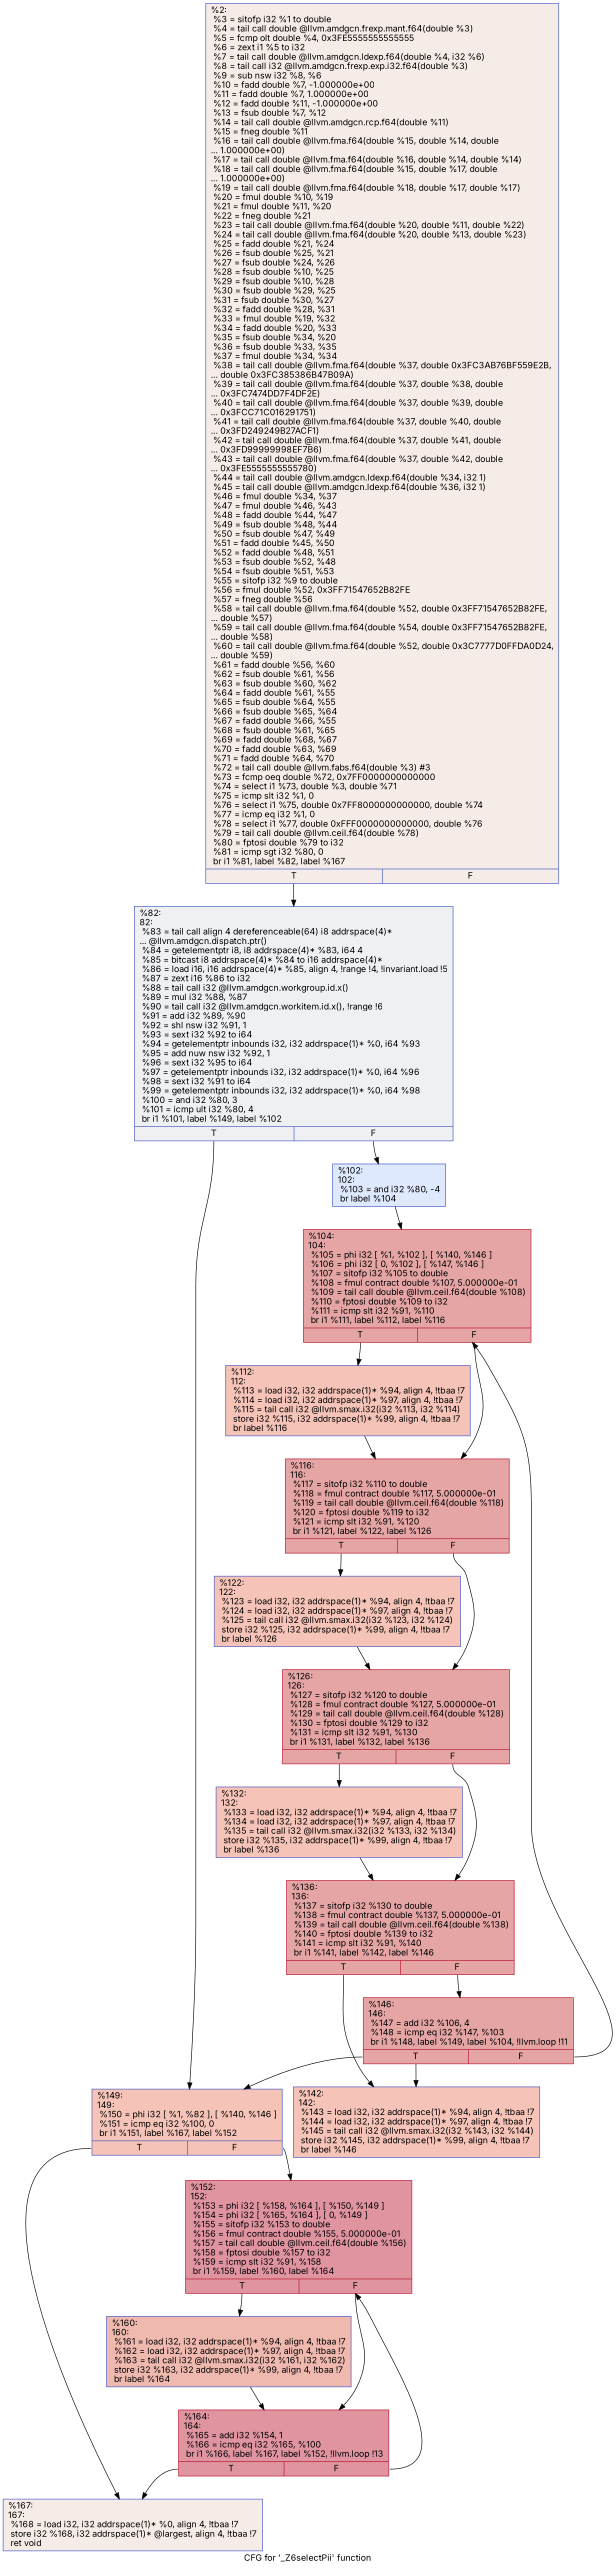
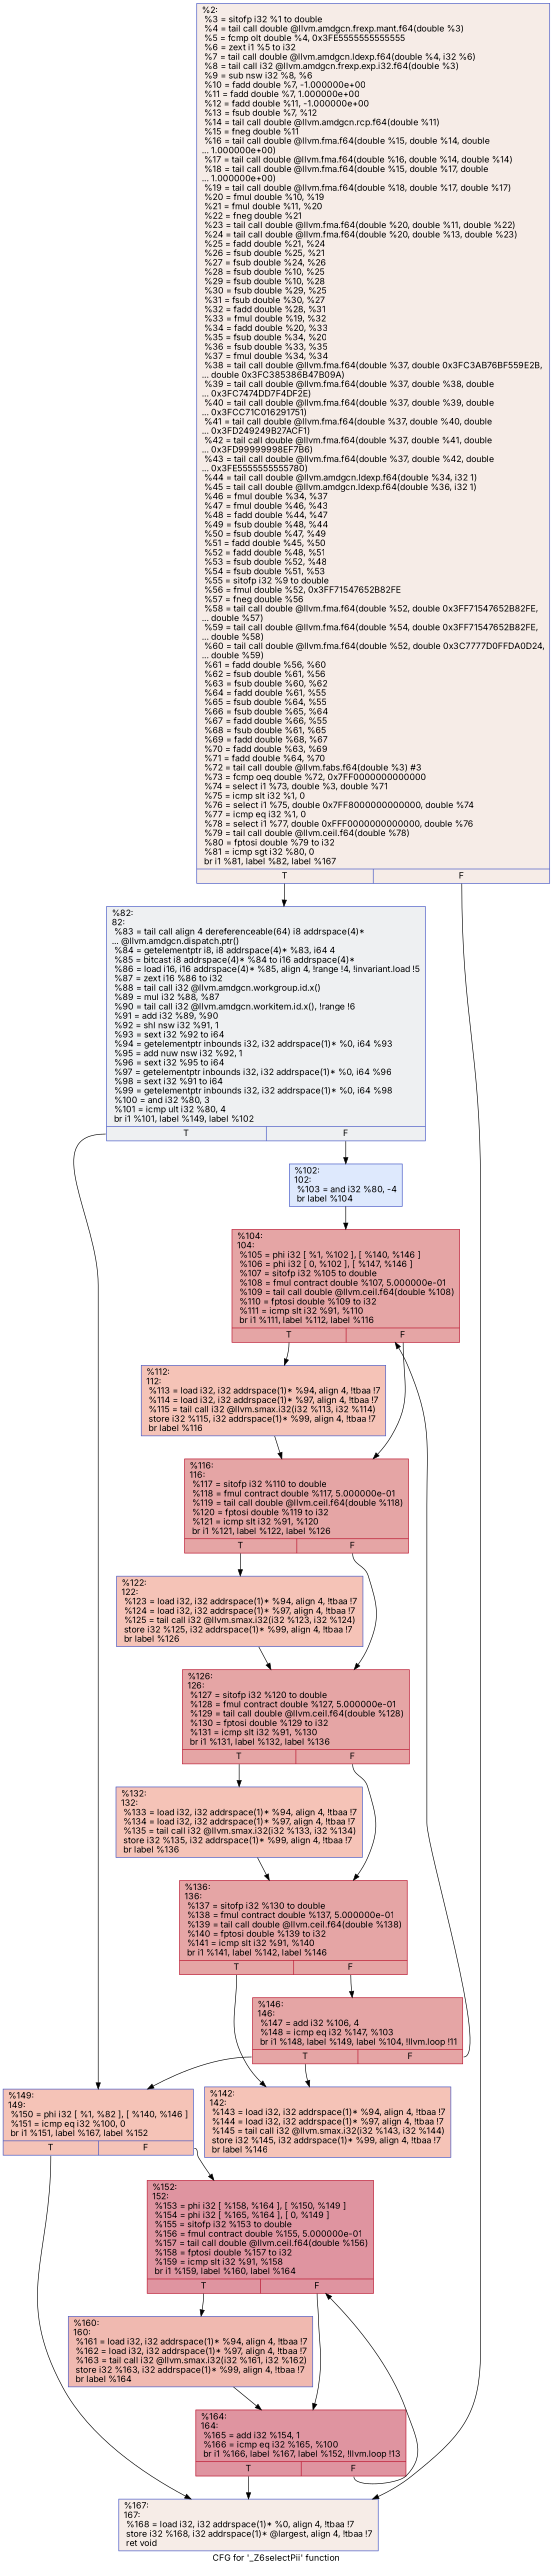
none -> (480, 1711)
